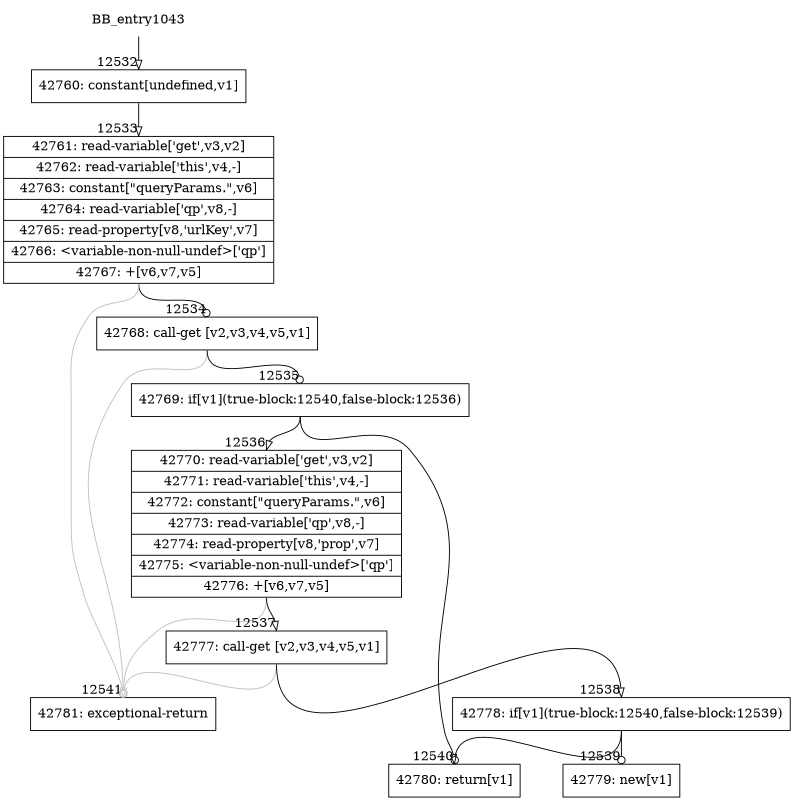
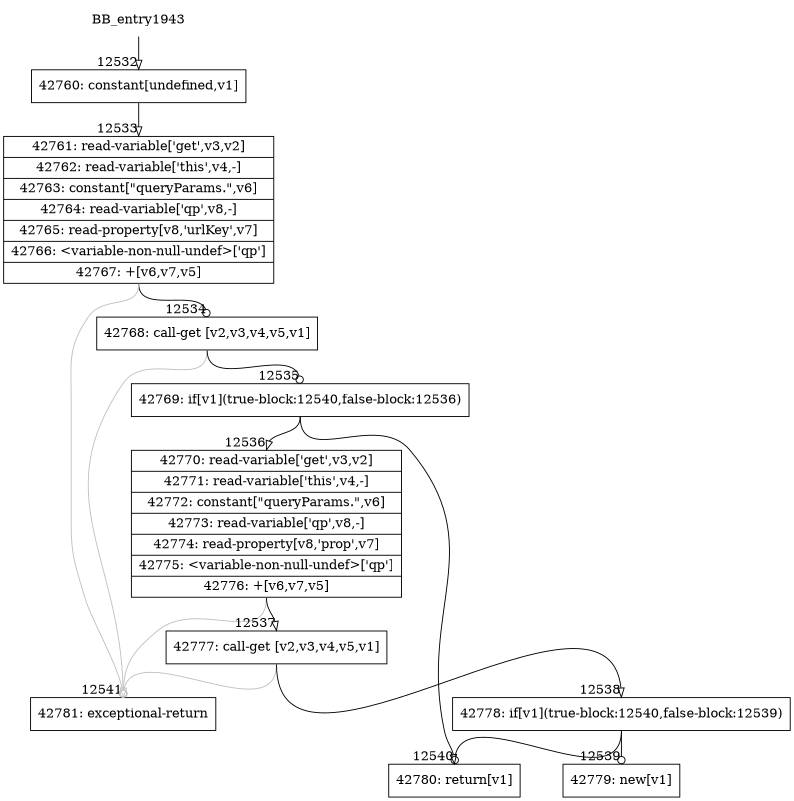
(139, 20) -> (139, 20)
